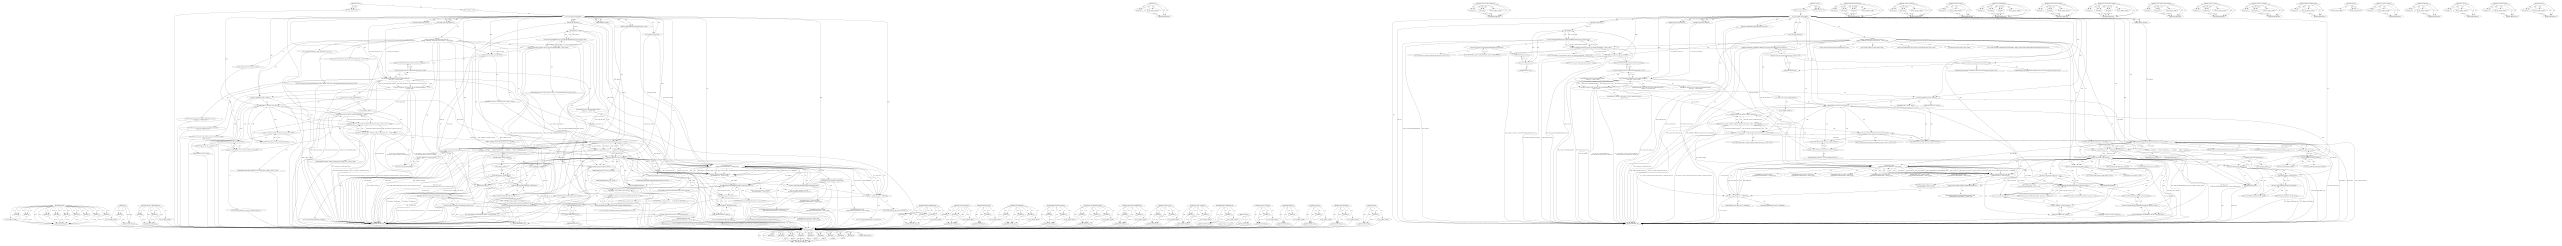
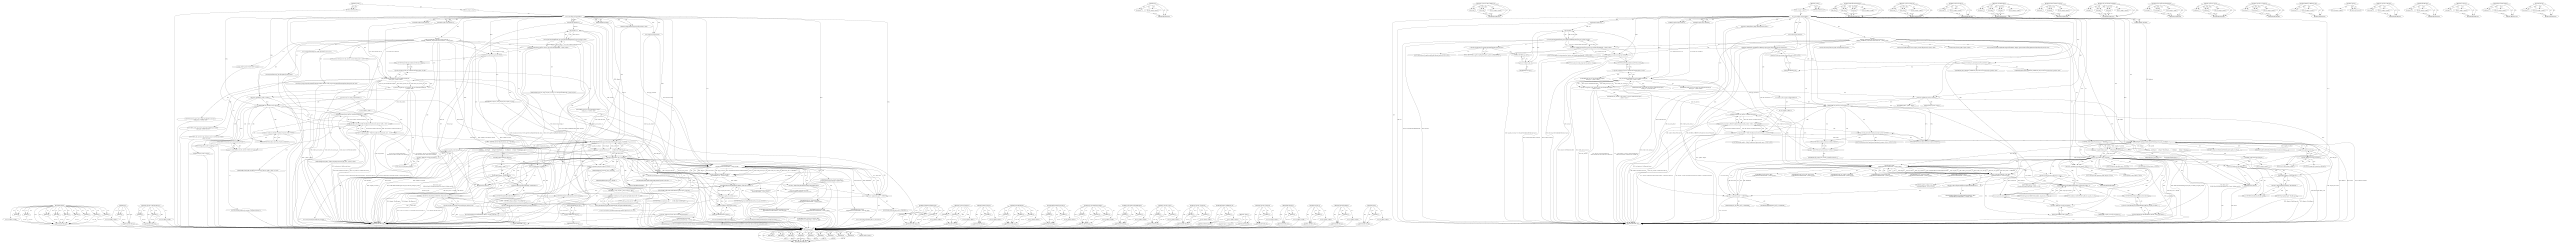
(1872, 47) -> none
none -> (279, 75)
